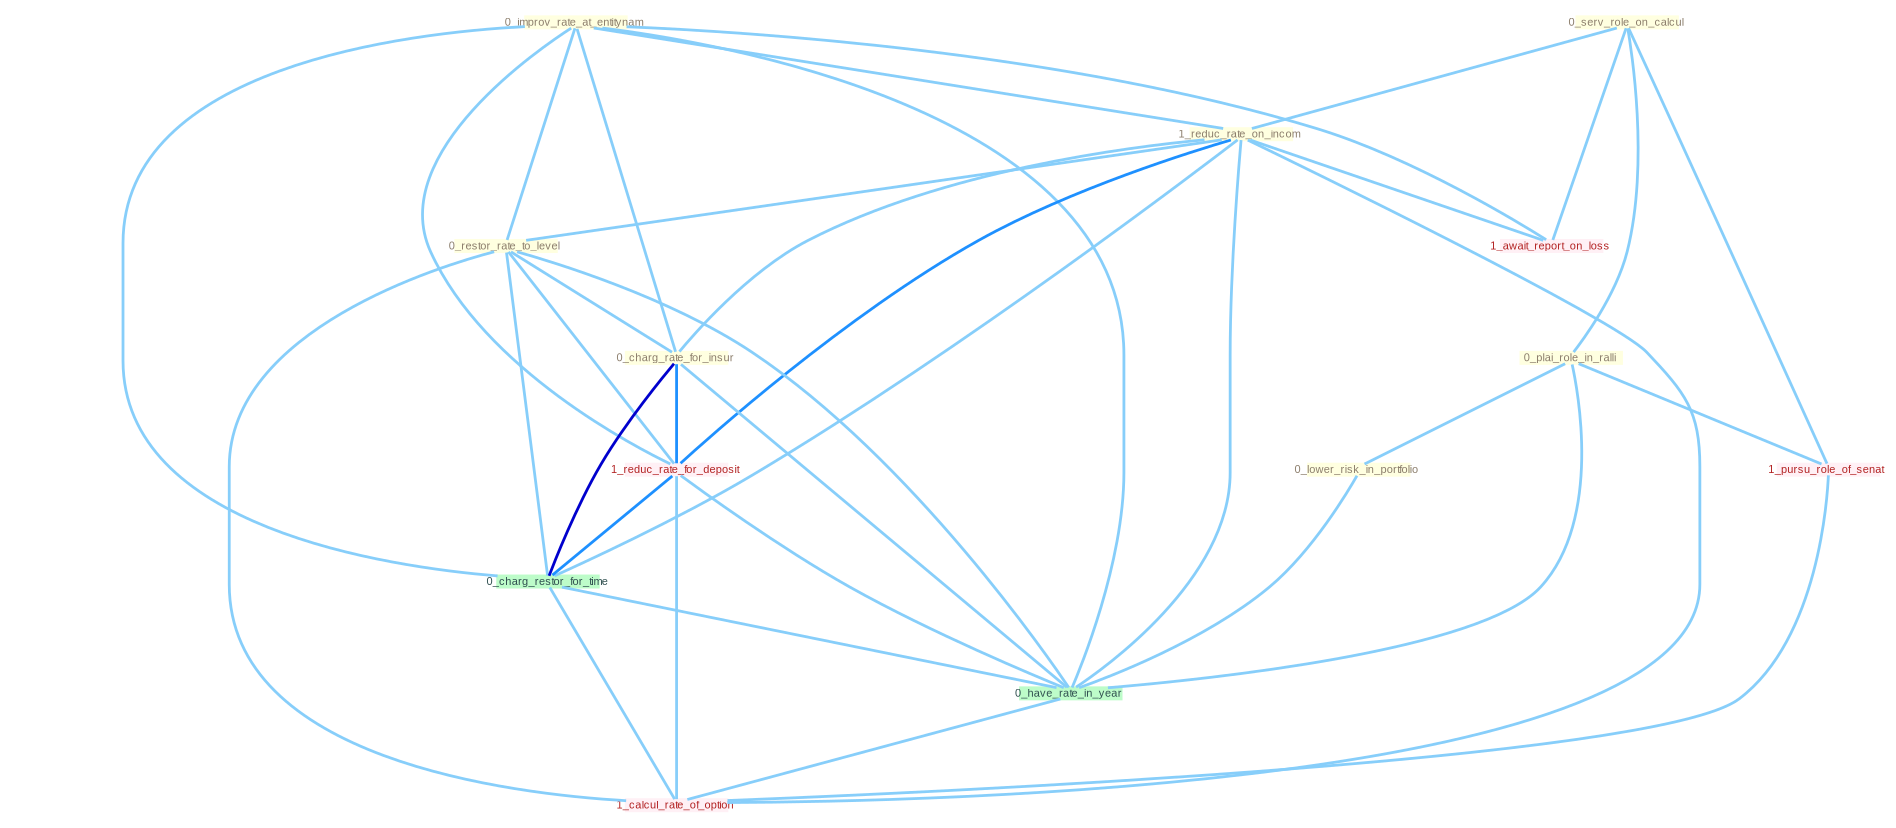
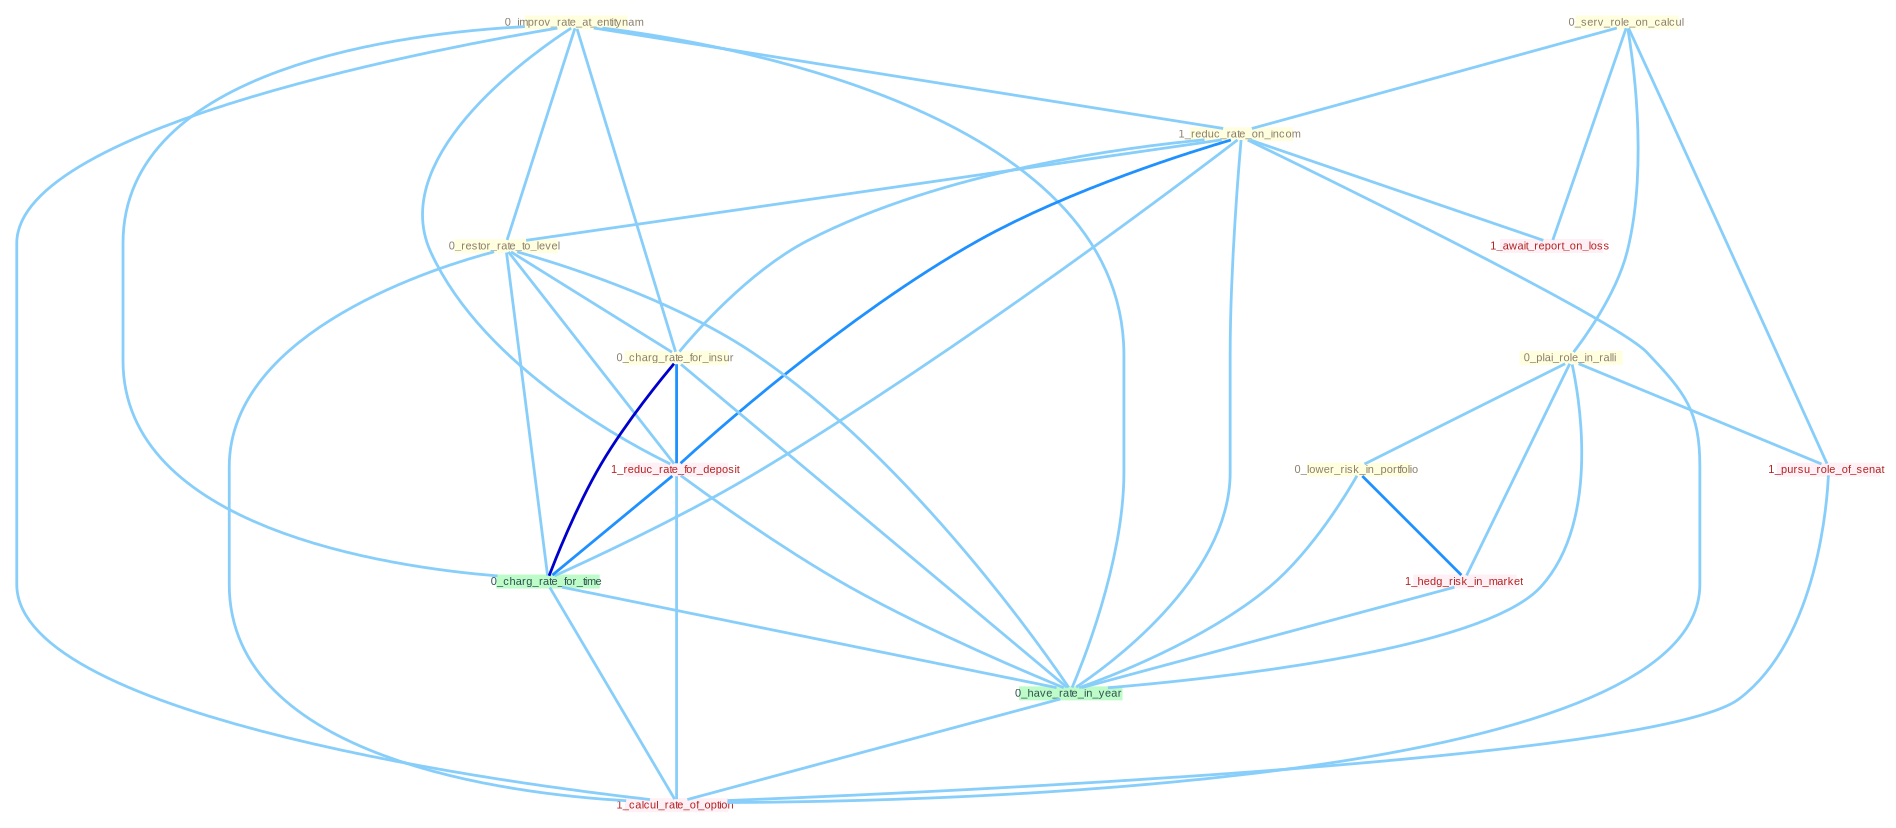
(1101, 78) -> (17, 459)
(548, 582) -> (548, 582)
none -> (1465, 582)
